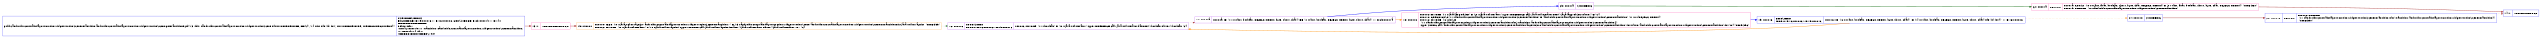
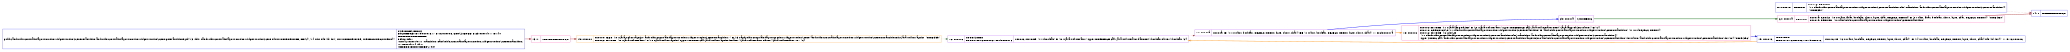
(1783, 18) -> (1783, 38)
(2145, 18) -> none
